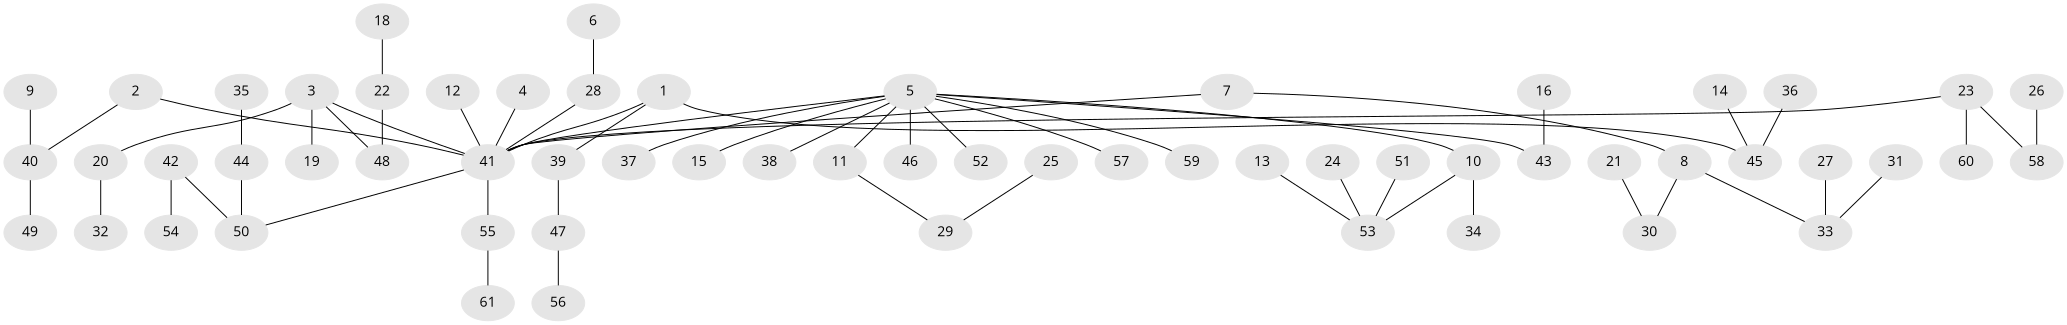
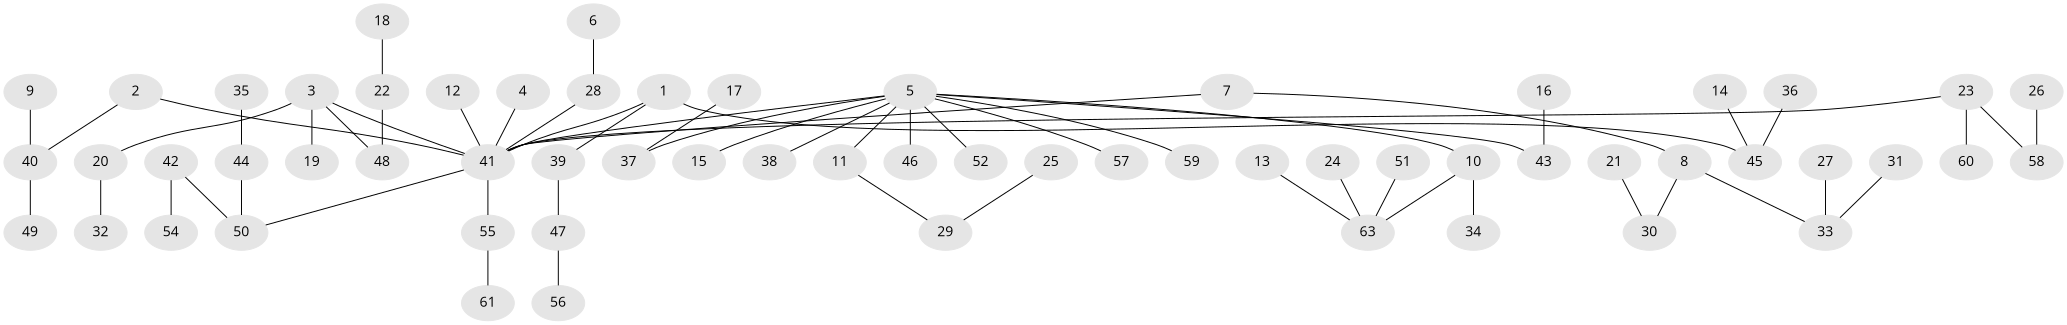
none -> (734, 92)
(1368, 233) -> (1368, 233)
